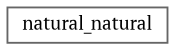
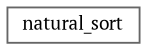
(87, 25) -> (74, 25)
